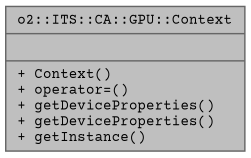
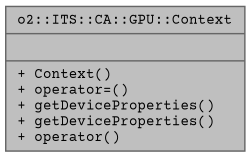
(82, 137) -> (69, 137)
